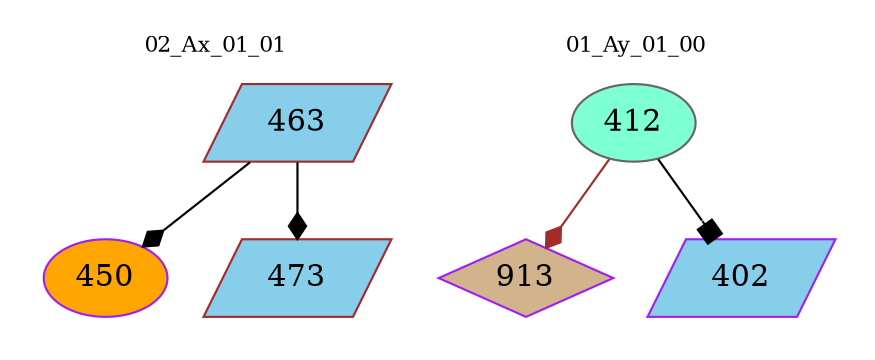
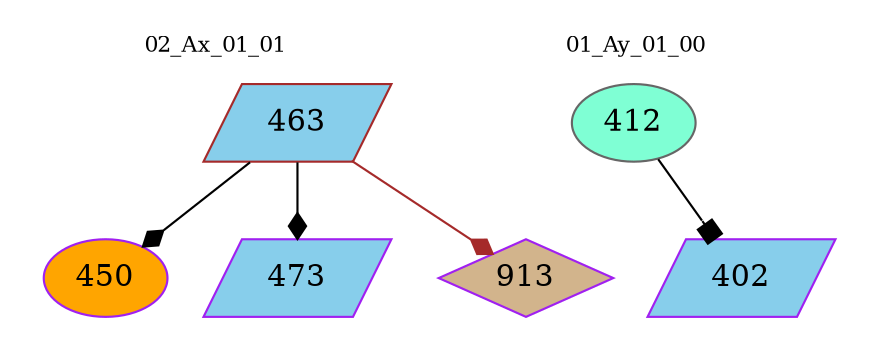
(585, 193) -> (390, 186)
(297, 278) -> (297, 278)
